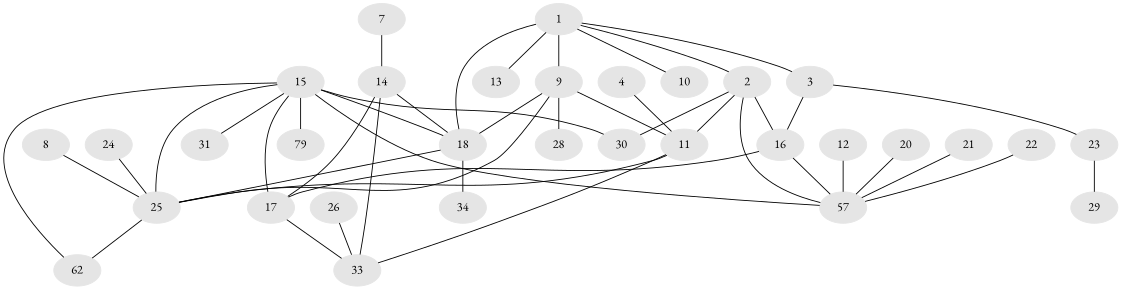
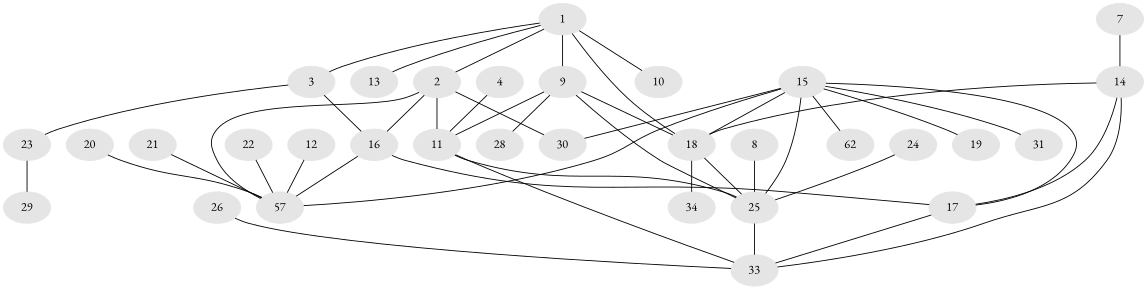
(301, 145) -> (976, 145)
(117, 239) -> (754, 239)
